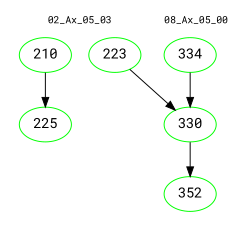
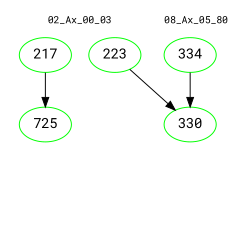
(80, 21) -> (80, 21)
(196, 21) -> (196, 21)
(45, 55) -> (45, 55)
(45, 125) -> (45, 125)
(190, 194) -> none
